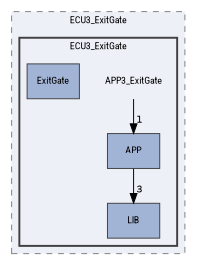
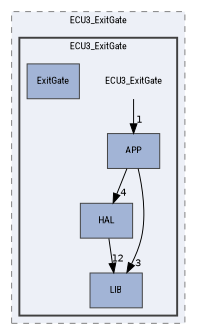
(134, 81) -> (134, 81)
none -> (106, 221)
